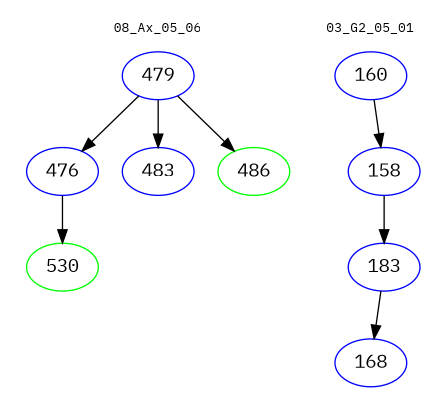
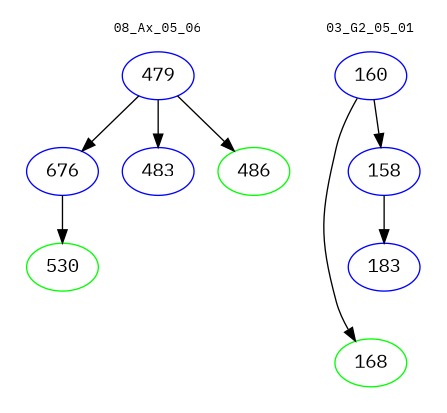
(62, 171) -> (62, 171)
(378, 308) -> (325, 213)
(371, 363) -> (371, 363)
